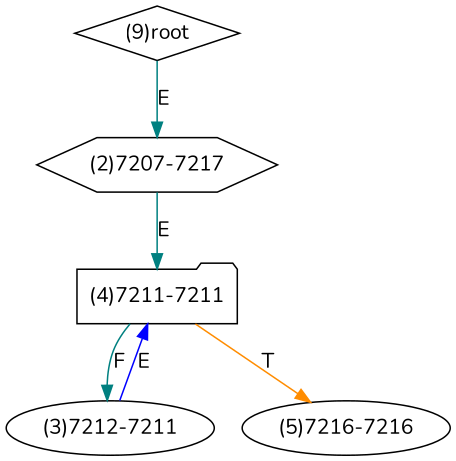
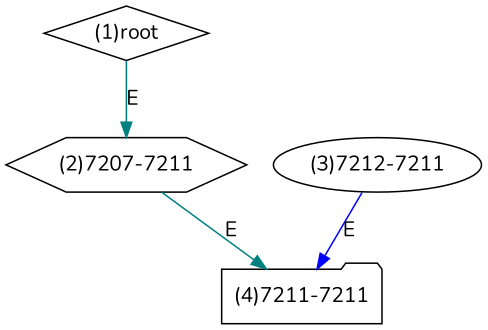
(157, 33) -> (126, 33)
(157, 165) -> (126, 165)
(113, 352) -> none
(346, 428) -> none
